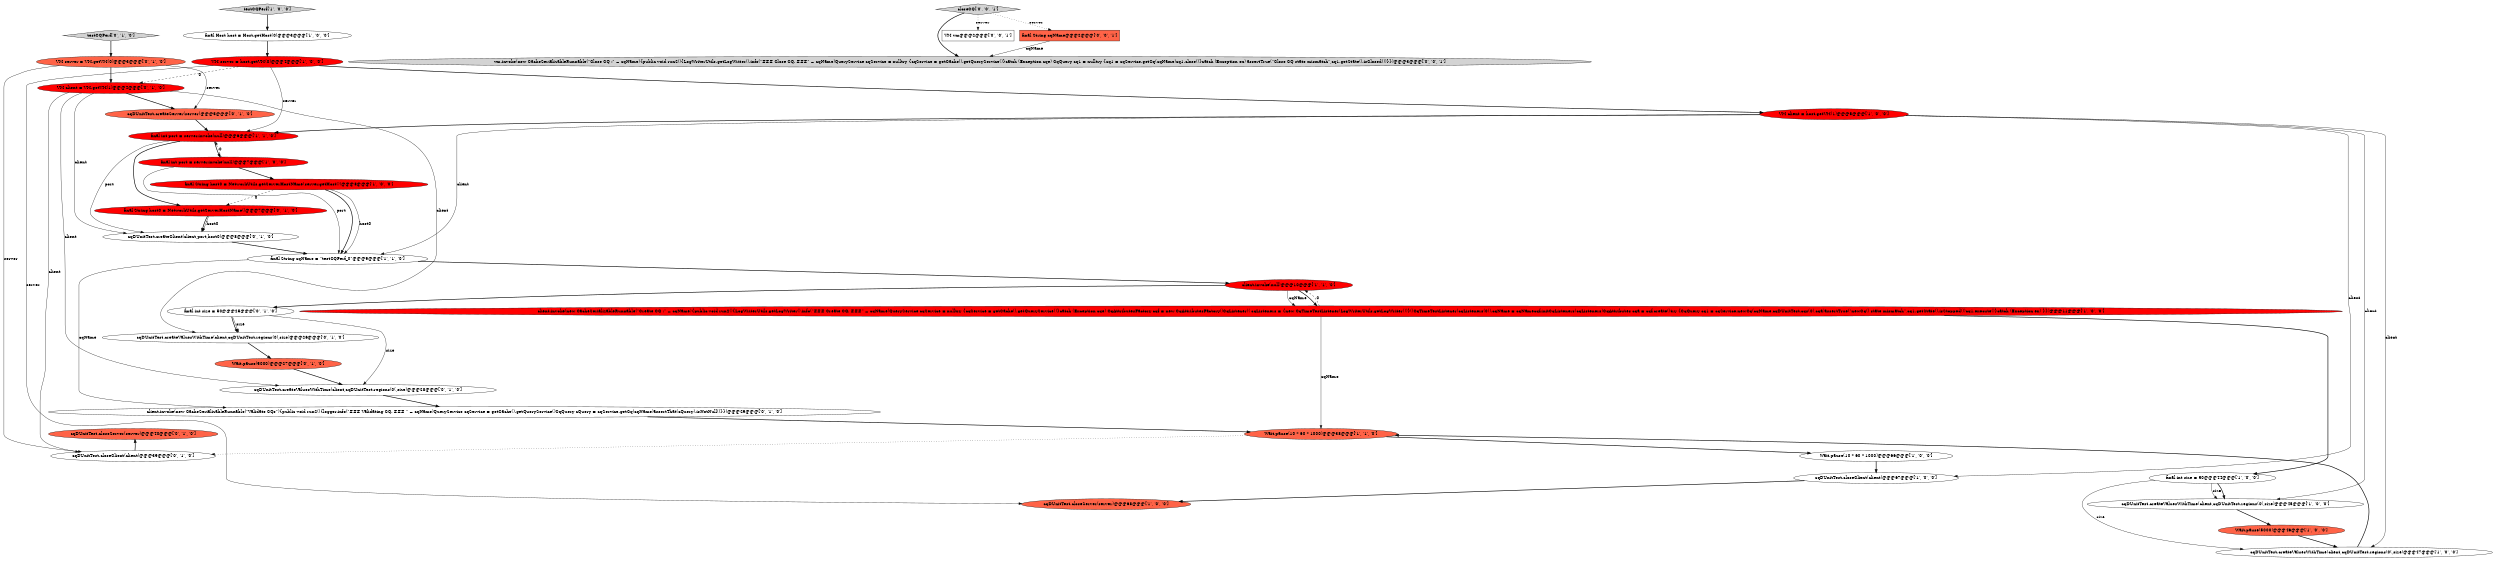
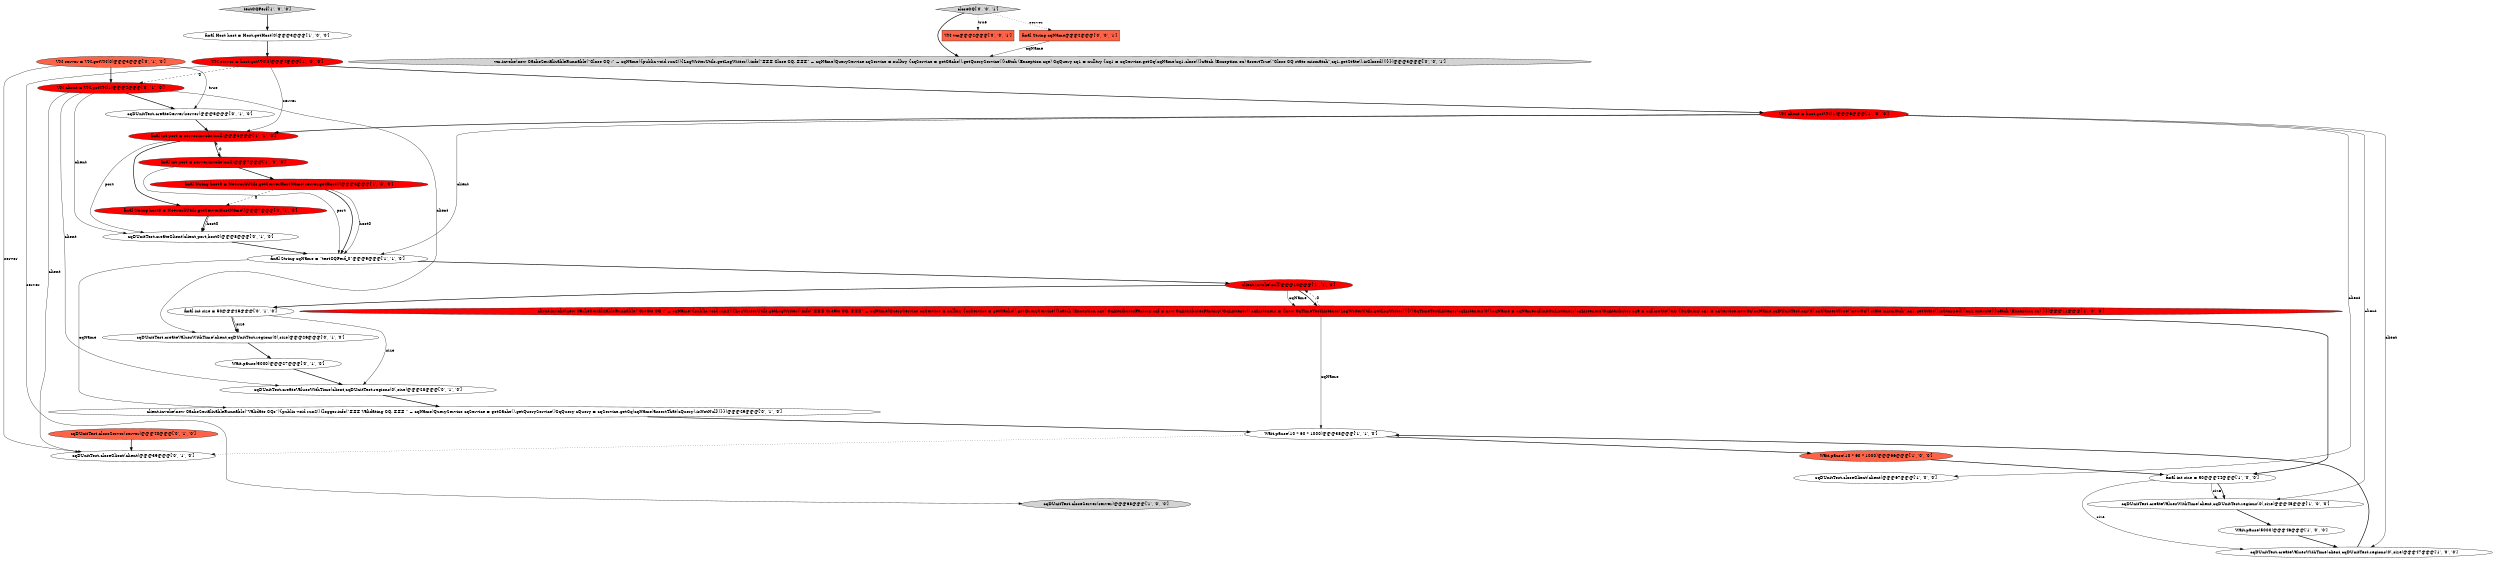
(983, 22) -> (983, 22)
(111, 36) -> none
(978, 36) -> (978, 36)
(213, 88) -> (213, 88)
(190, 114) -> (190, 114)
(278, 364) -> (278, 364)
(1321, 434) -> (1321, 434)
(135, 447) -> (131, 444)
(1876, 456) -> (1876, 456)
(1876, 466) -> (2046, 467)
(1493, 491) -> none
(1106, 504) -> (1106, 504)
(2282, 530) -> (2282, 530)
